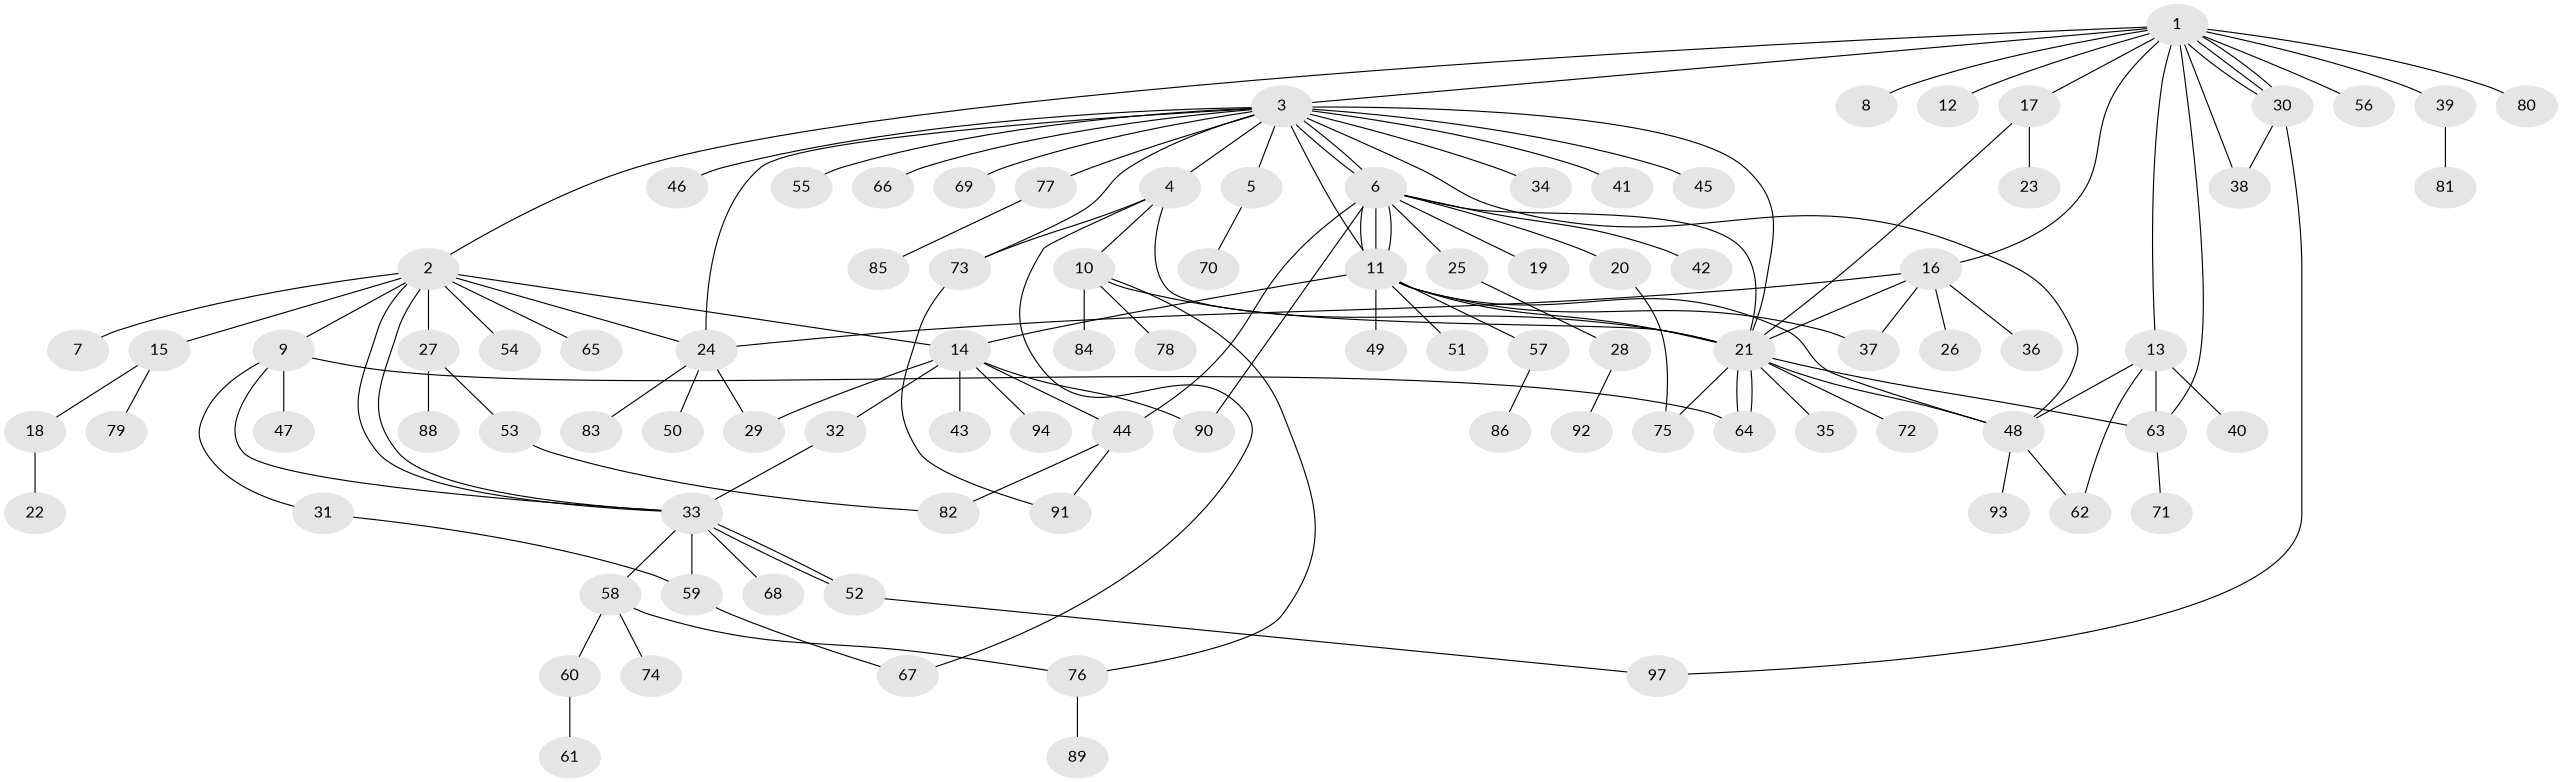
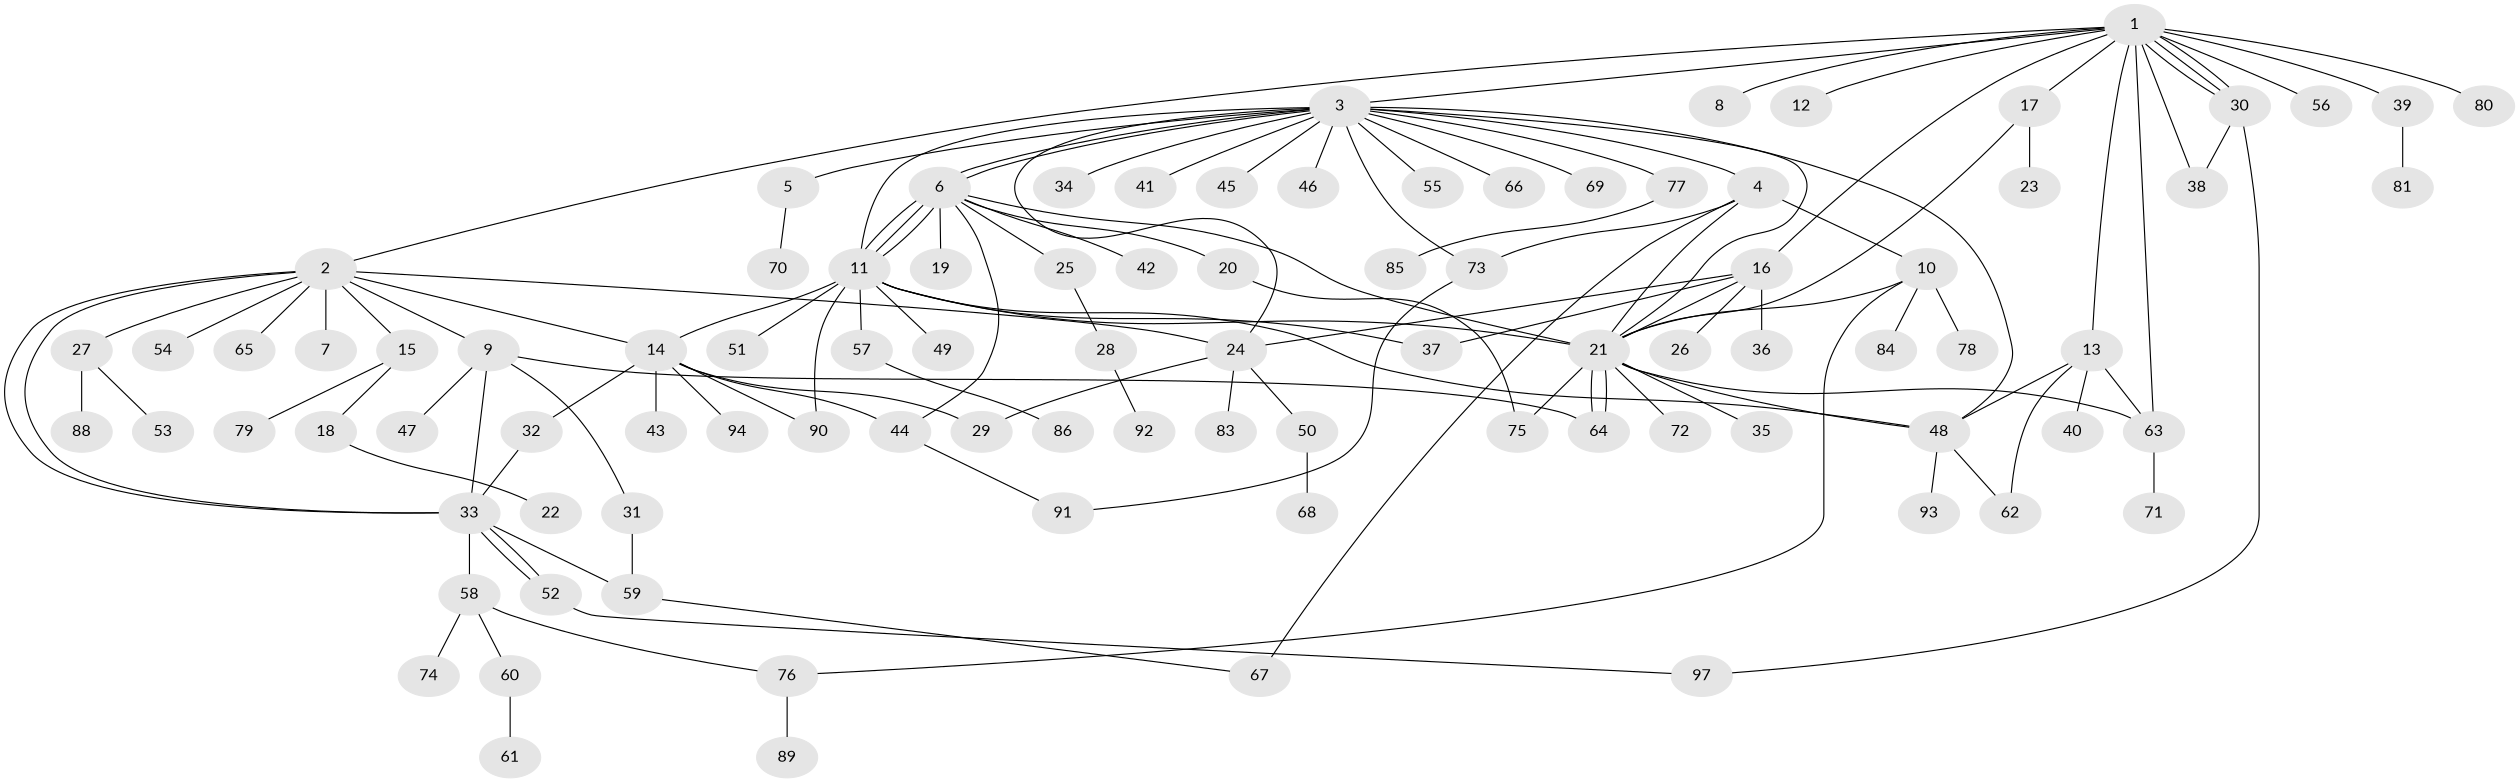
(1294, 305) -> (817, 346)
(949, 513) -> none
(732, 554) -> (1307, 480)
